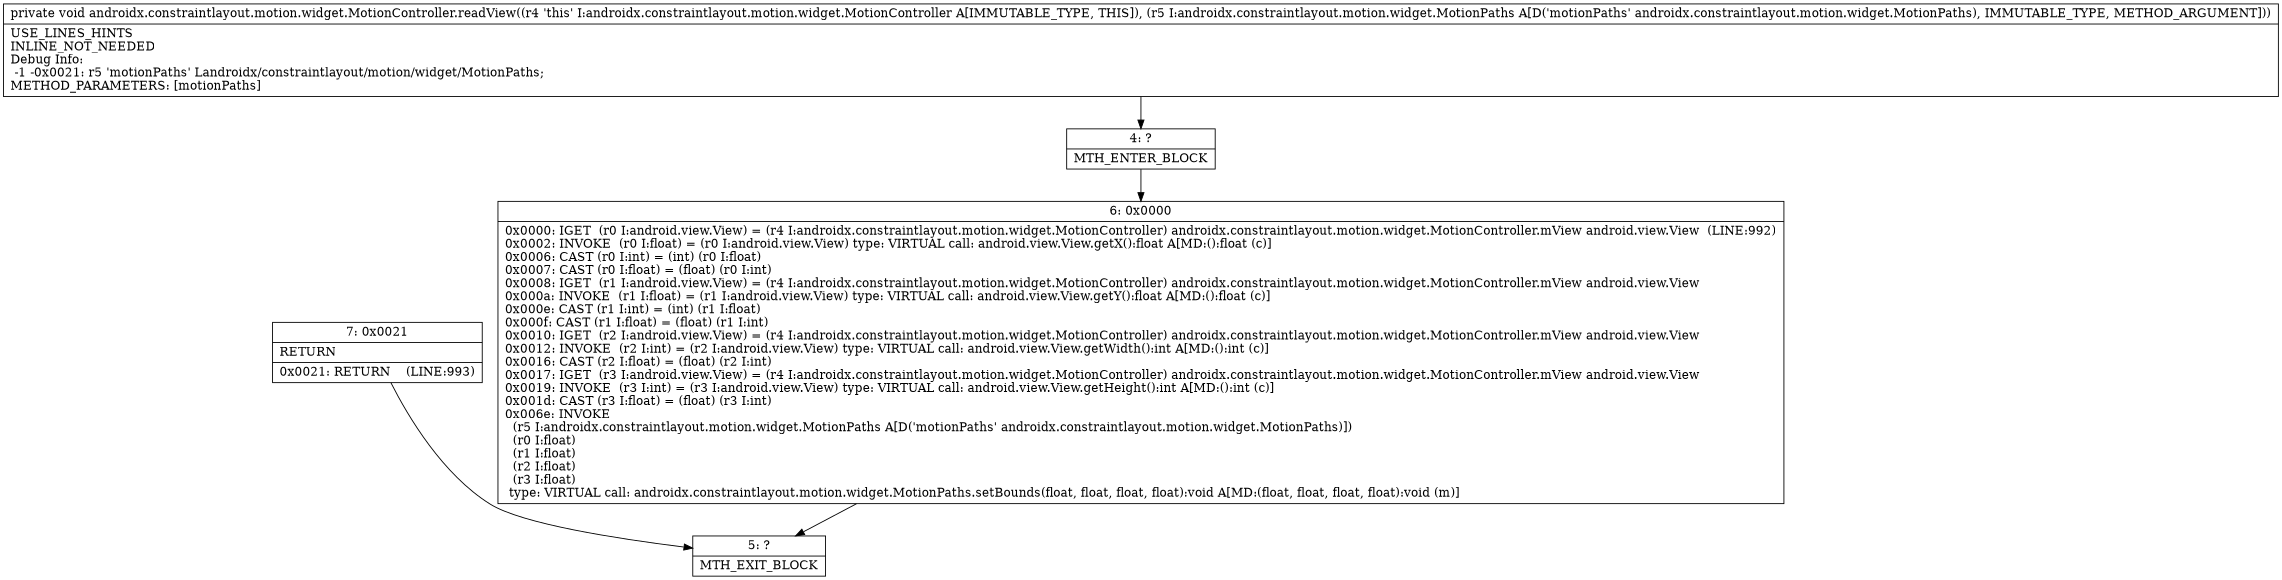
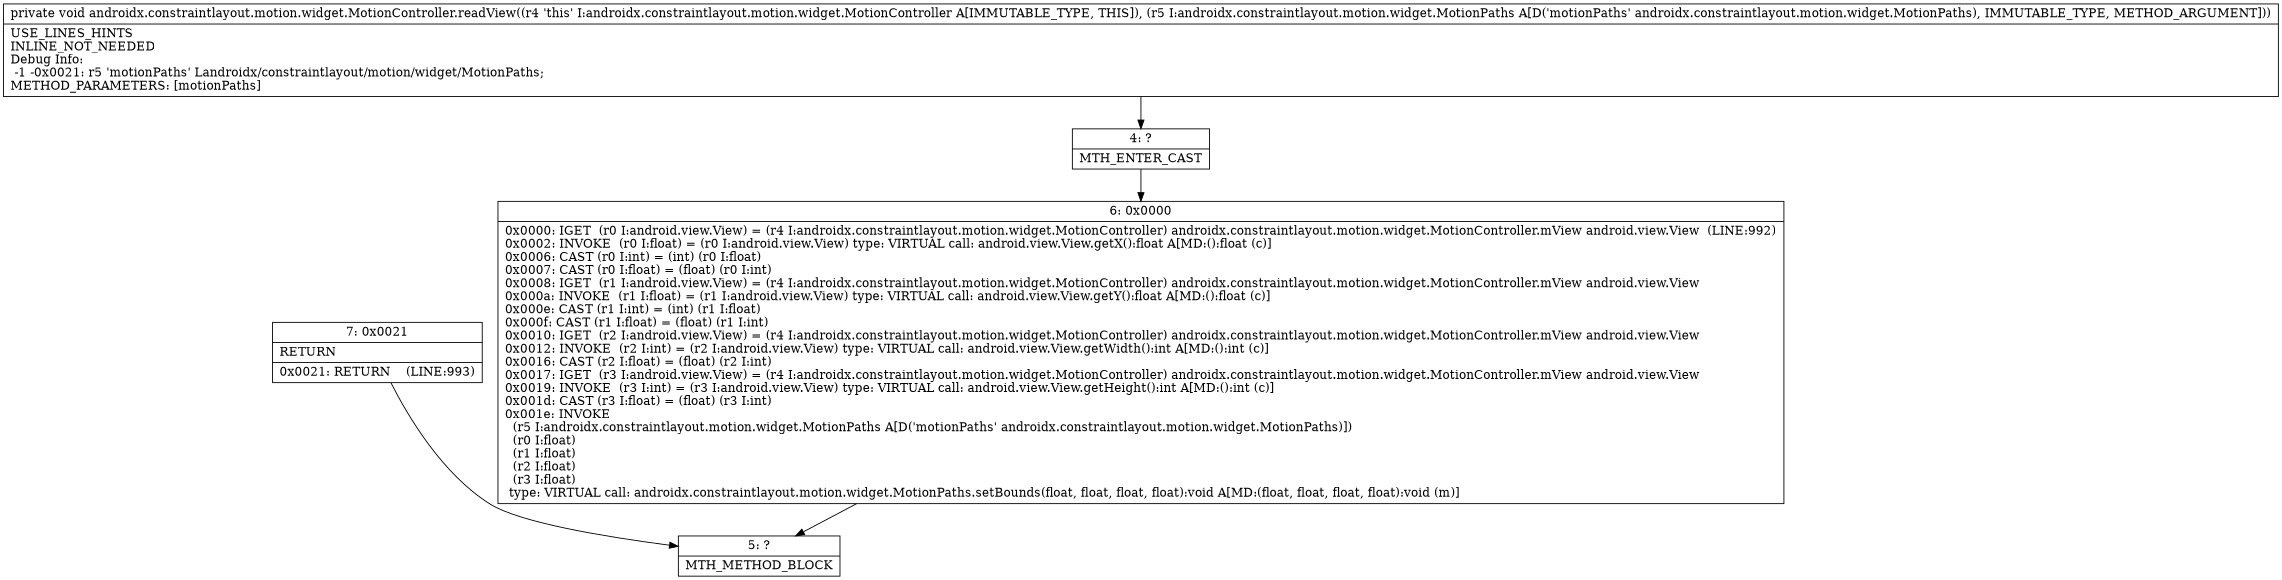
(1141, 159) -> (1141, 159)
(562, 415) -> (562, 415)
(759, 566) -> (759, 566)
